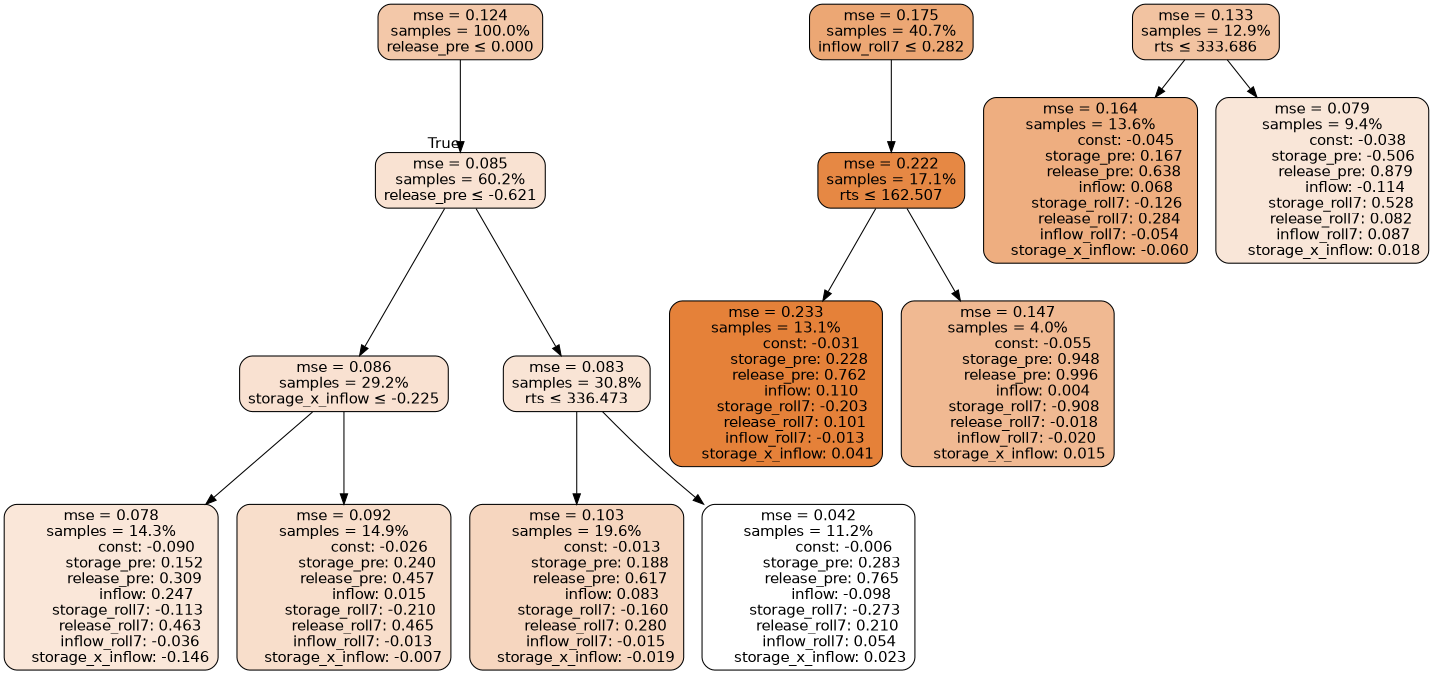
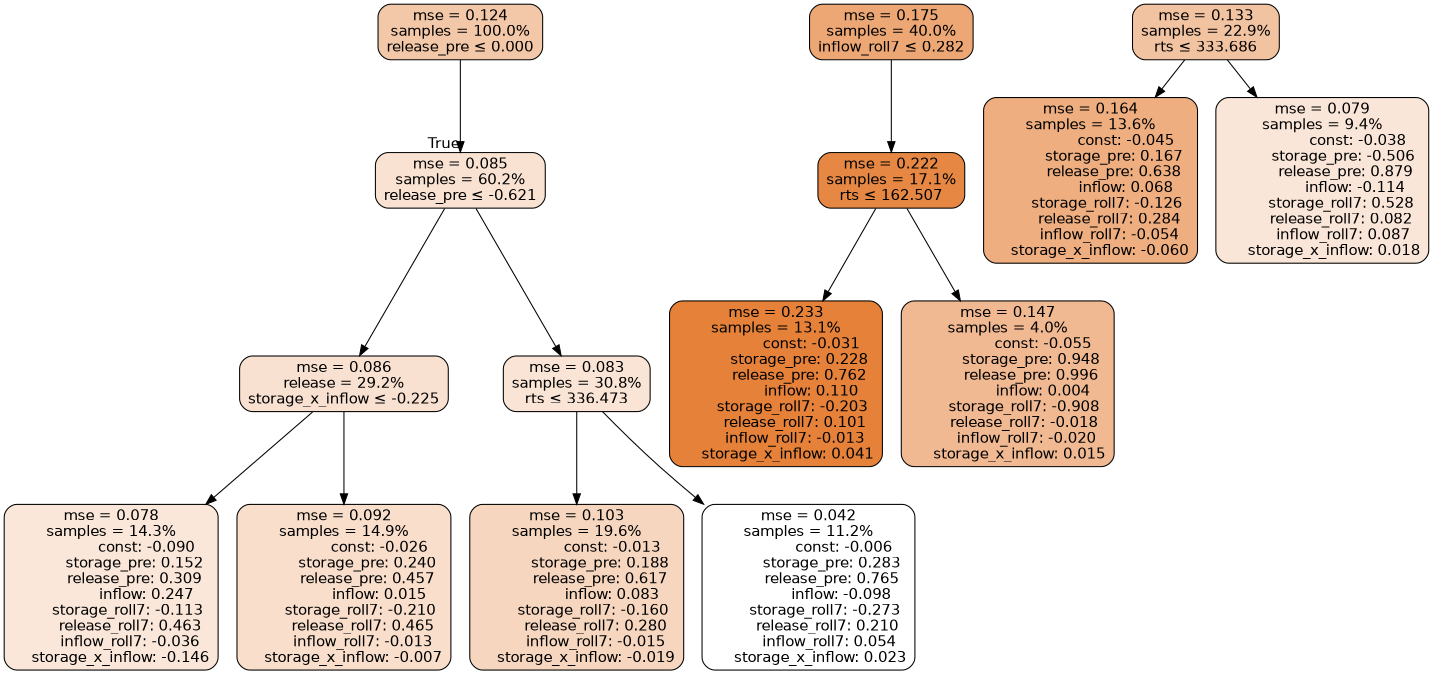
(891, 32) -> (891, 32)
(1206, 32) -> (1206, 32)
(344, 384) -> (344, 384)
